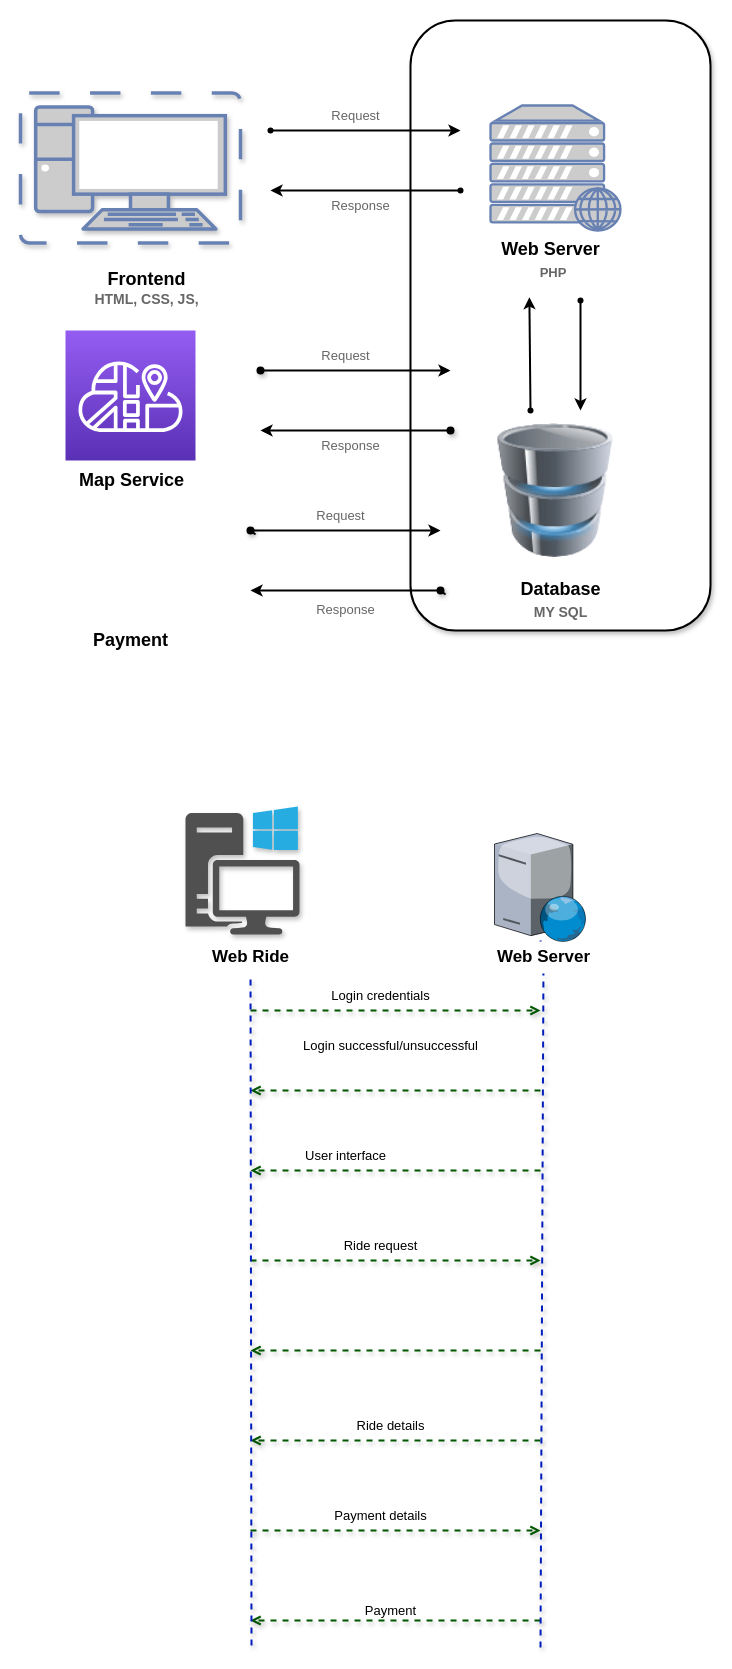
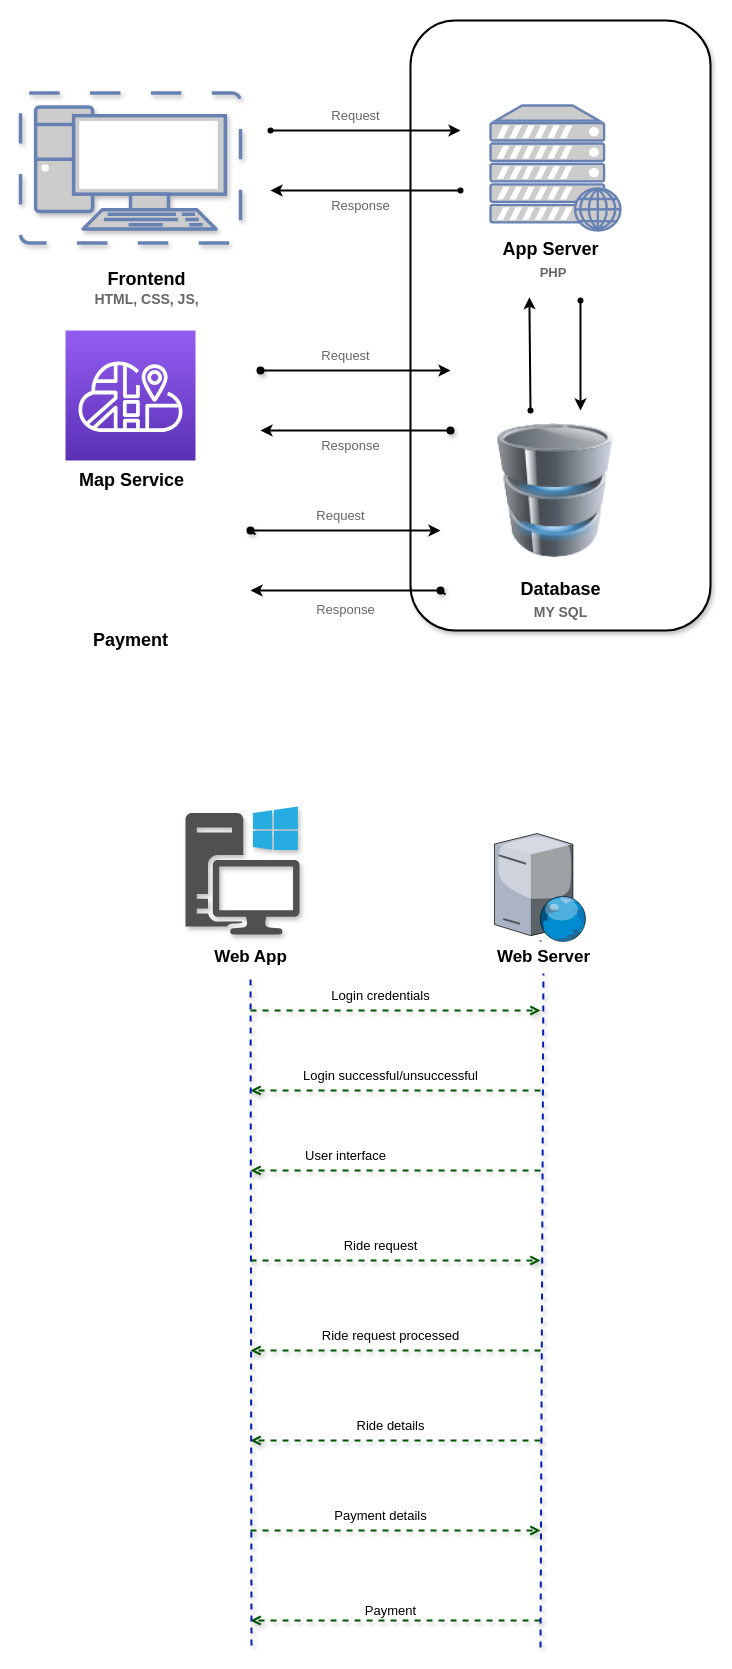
(551, 261) -> (551, 261)
(251, 958) -> (251, 958)
(391, 1046) -> (391, 1076)
none -> (391, 1336)
